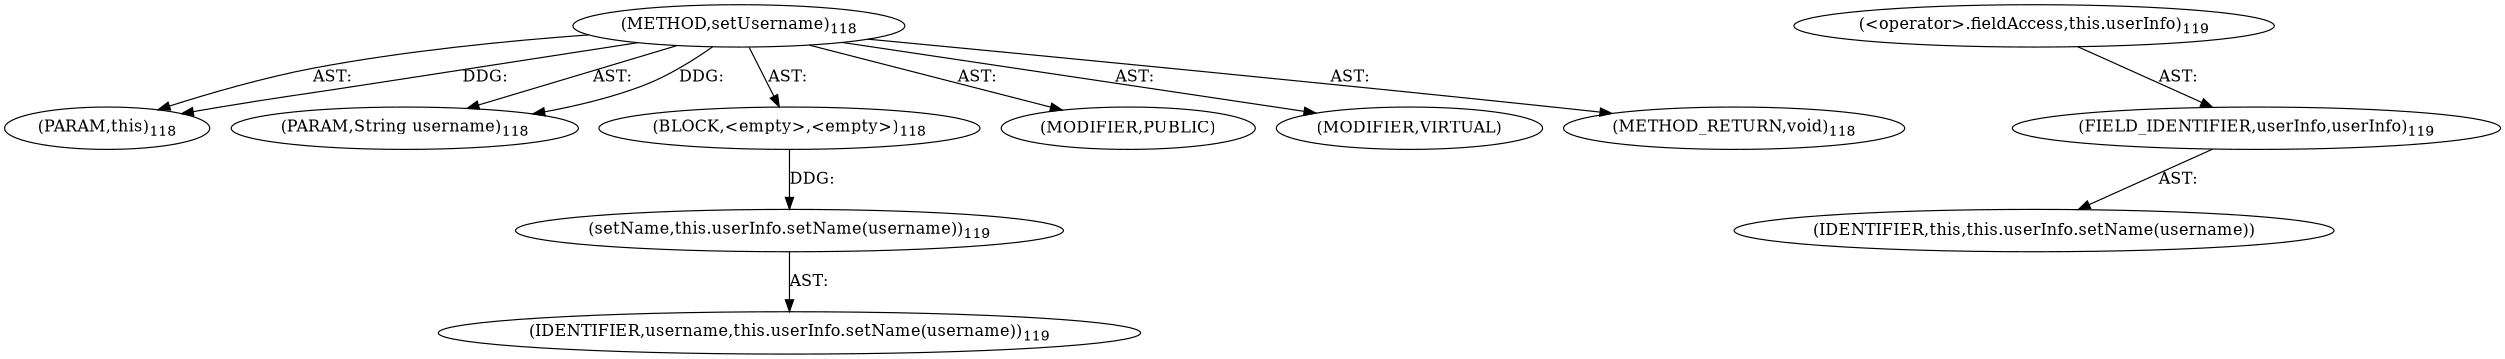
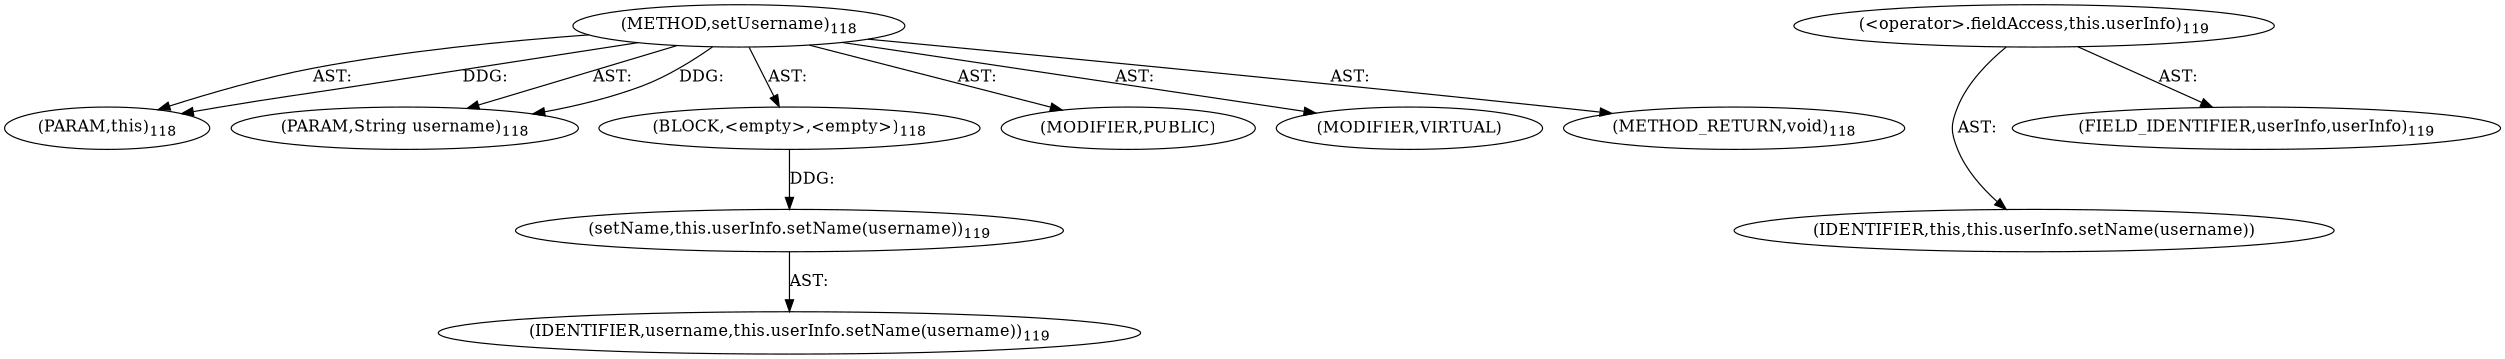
(2151, 177) -> (1953, 122)
